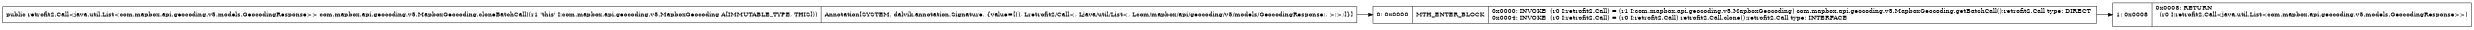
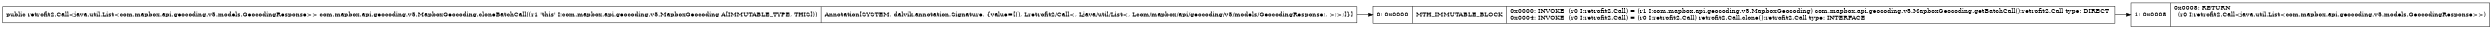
(1450, 15) -> (1460, 15)
